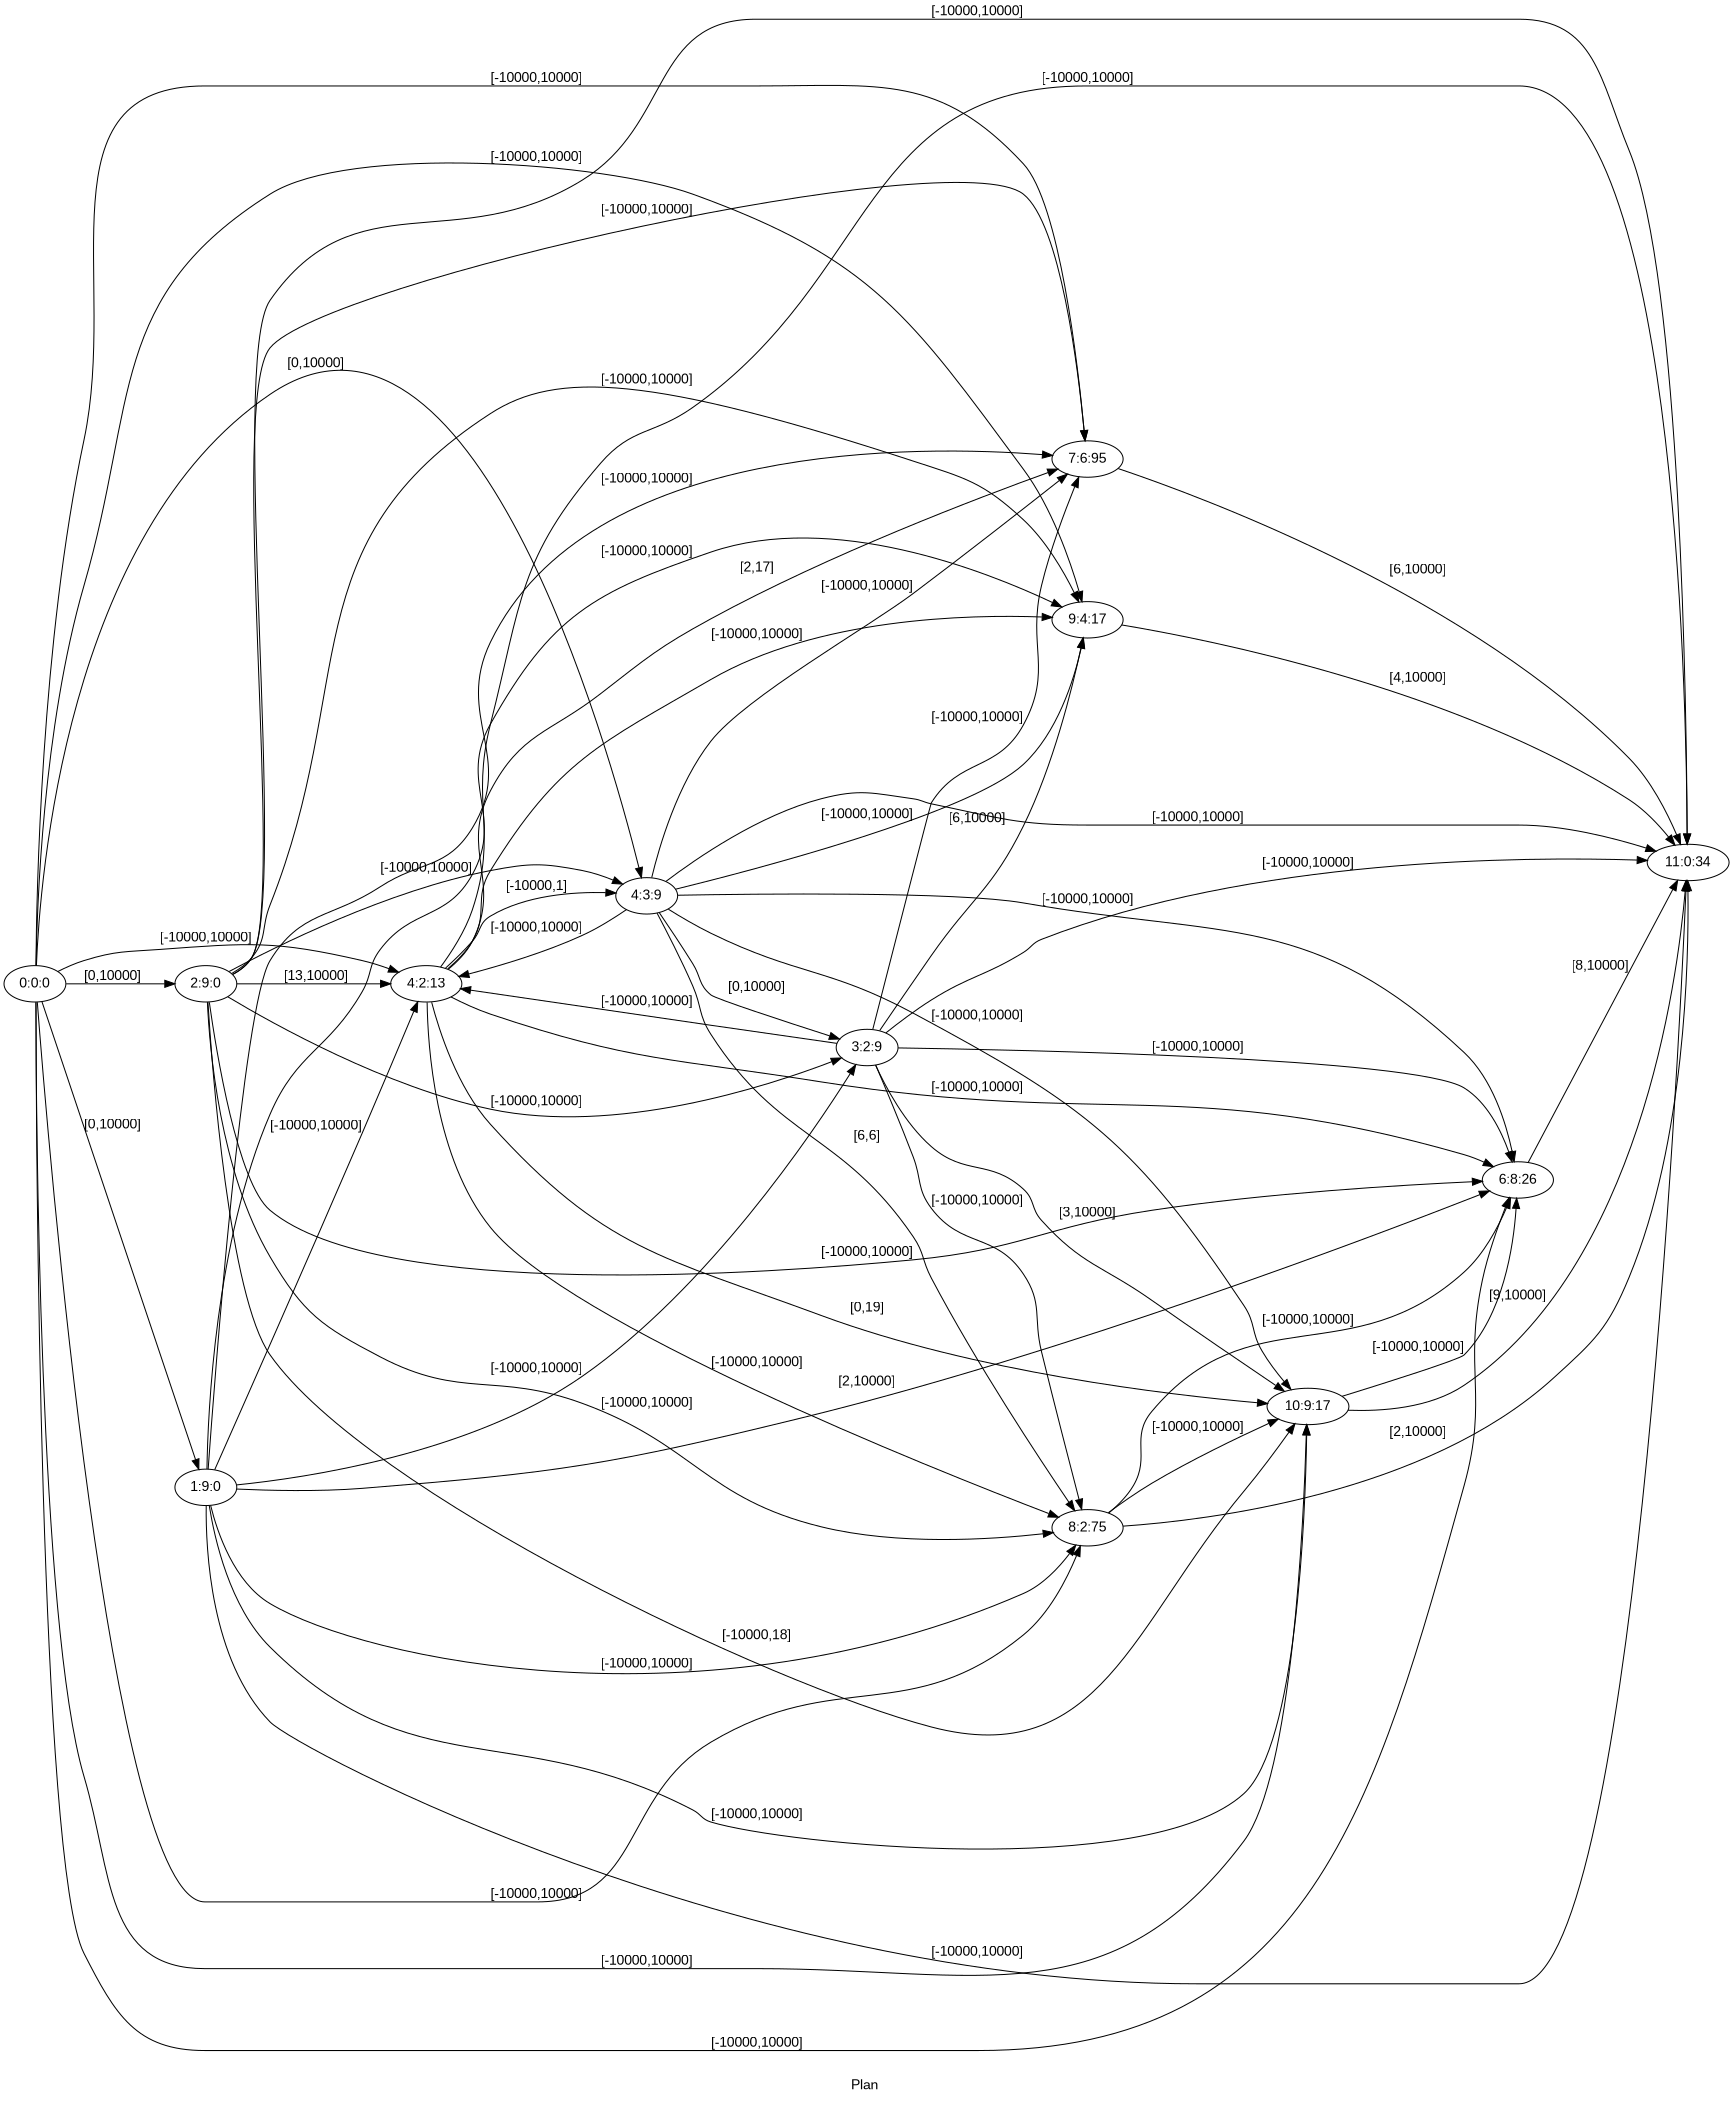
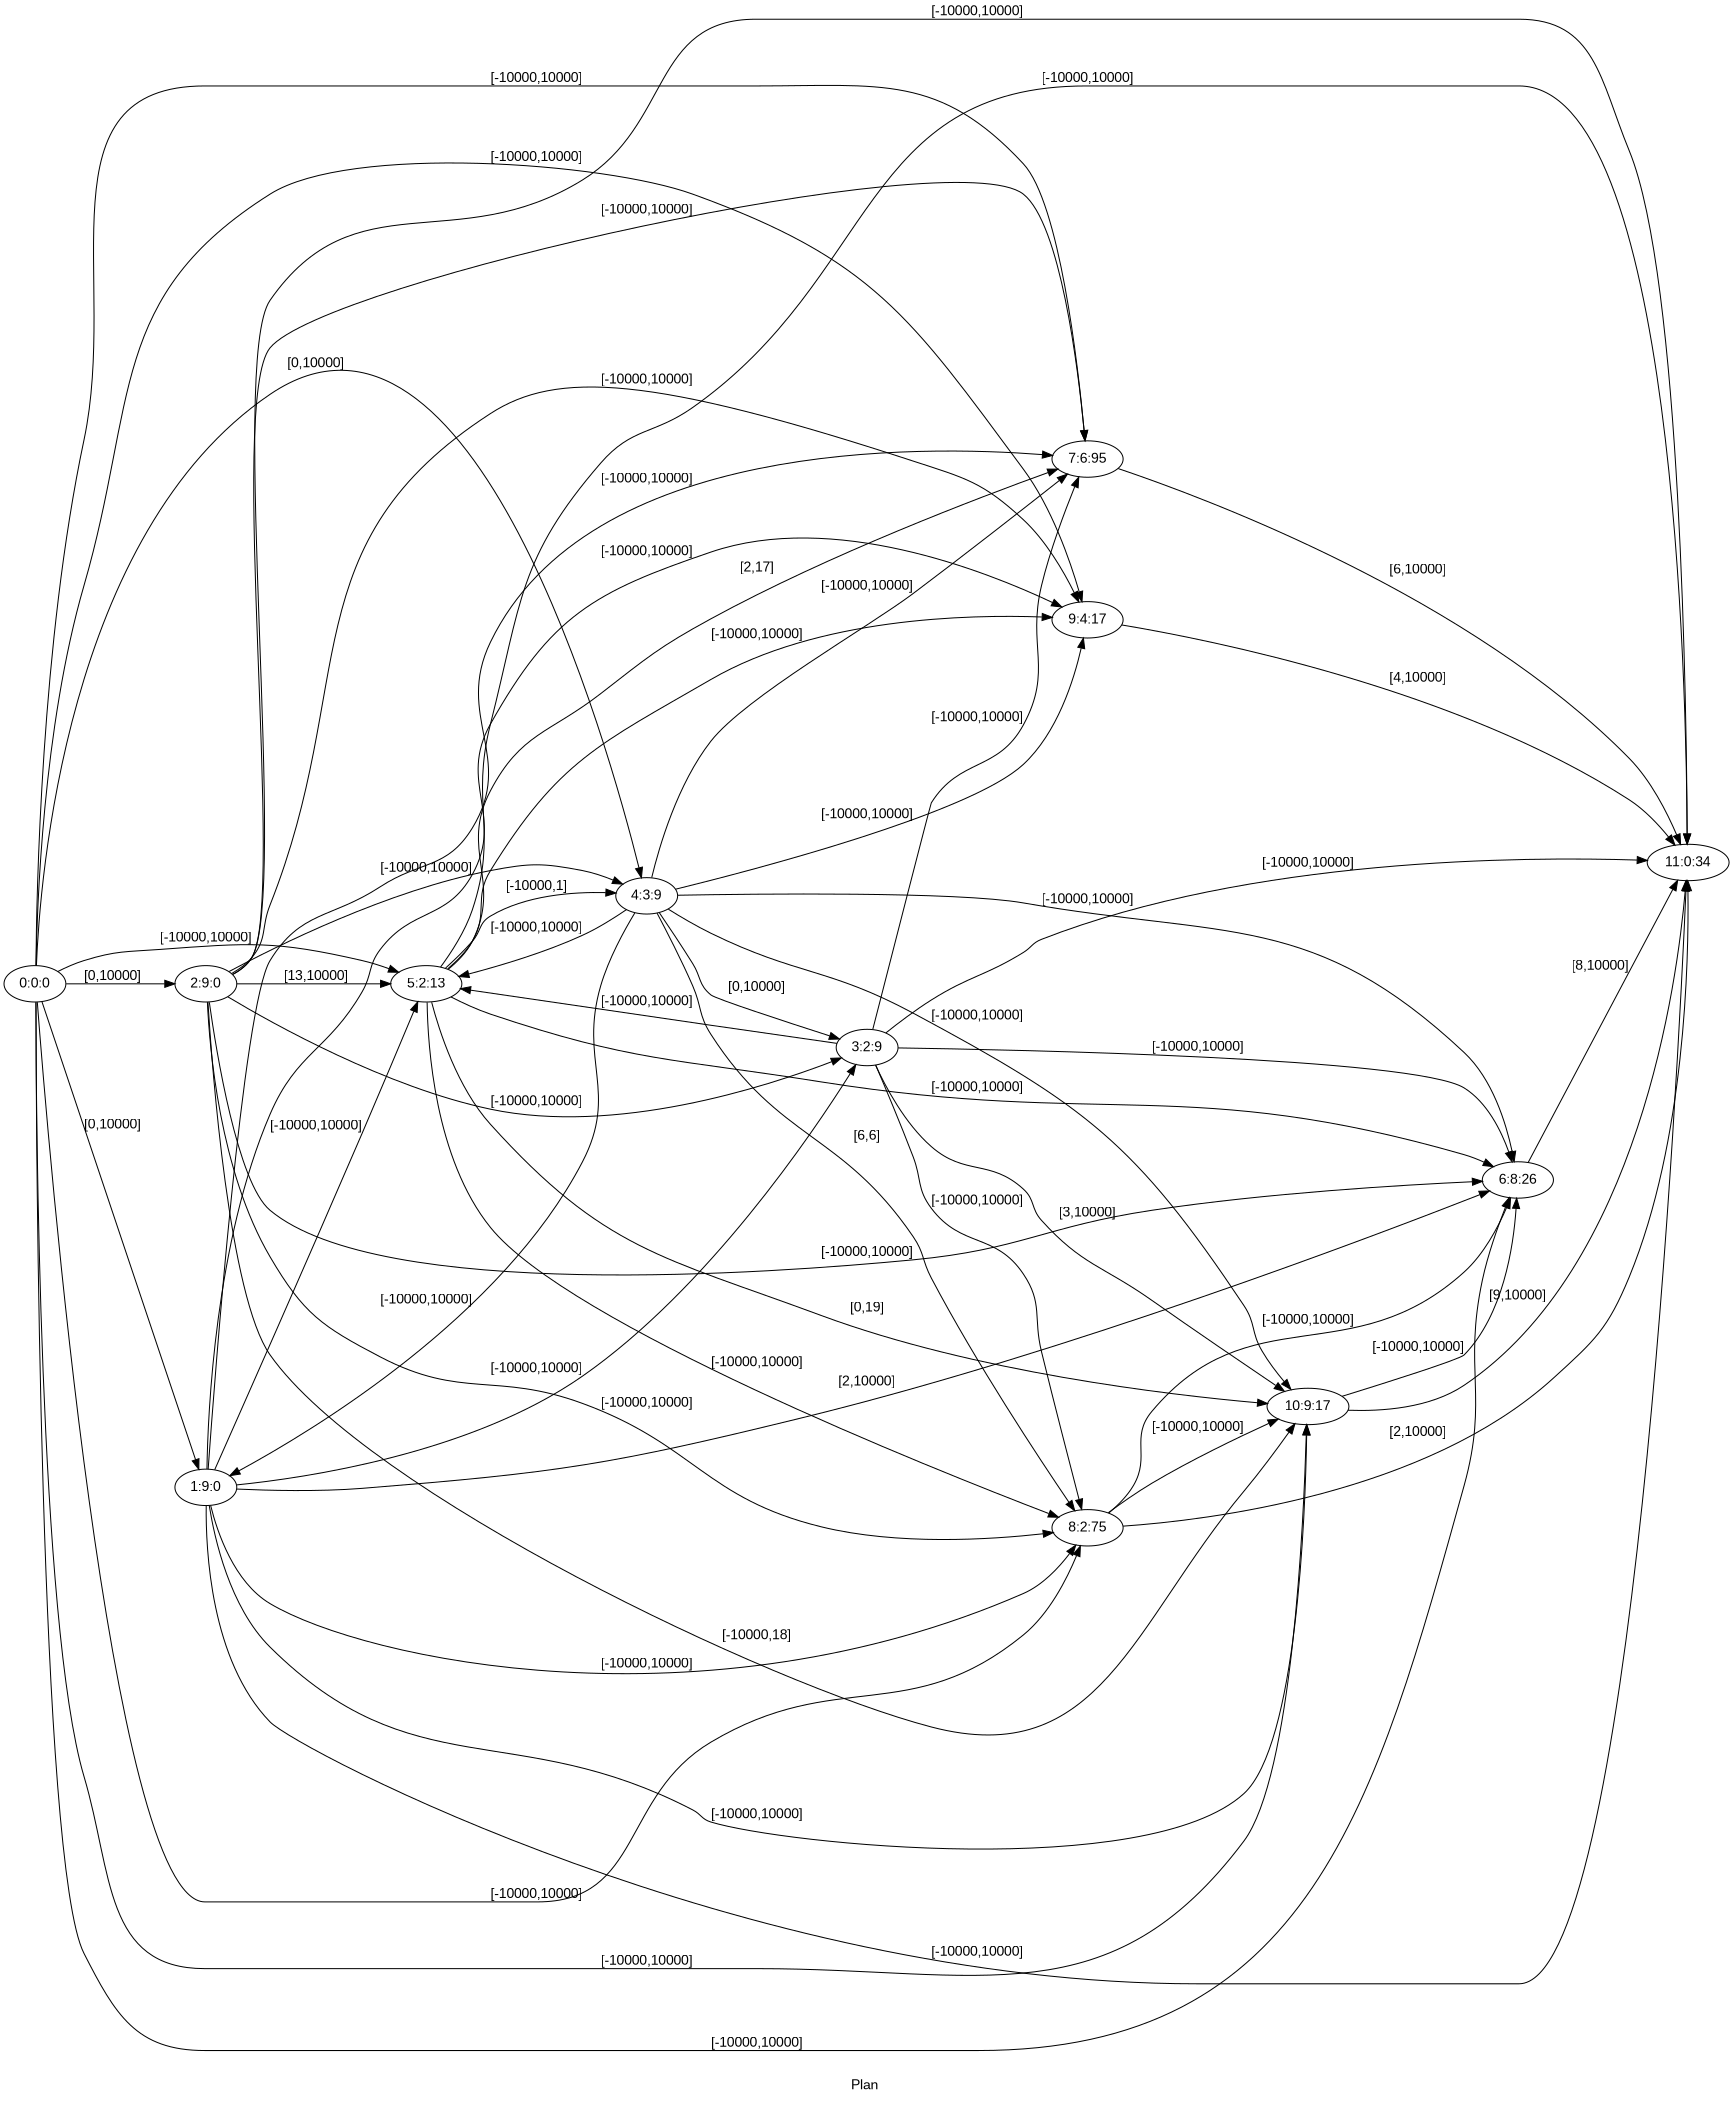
(1145, 825) -> (524, 1247)
(1008, 854) -> none
(426, 984) -> (426, 984)
